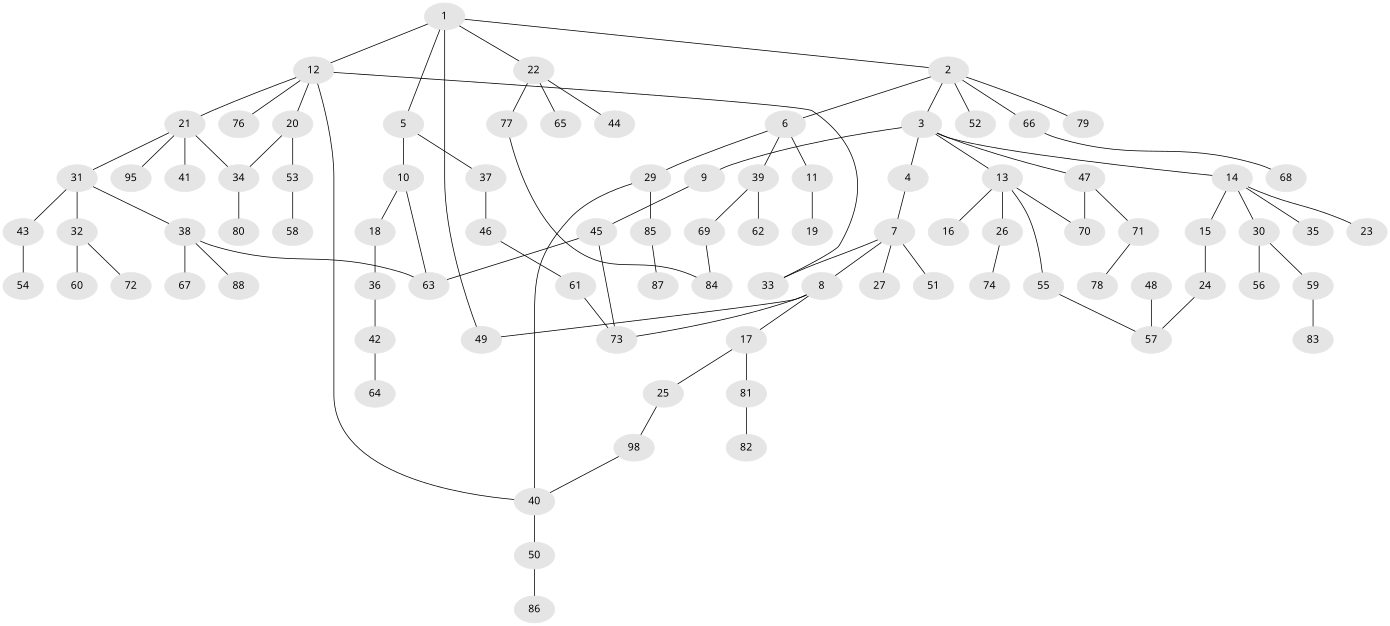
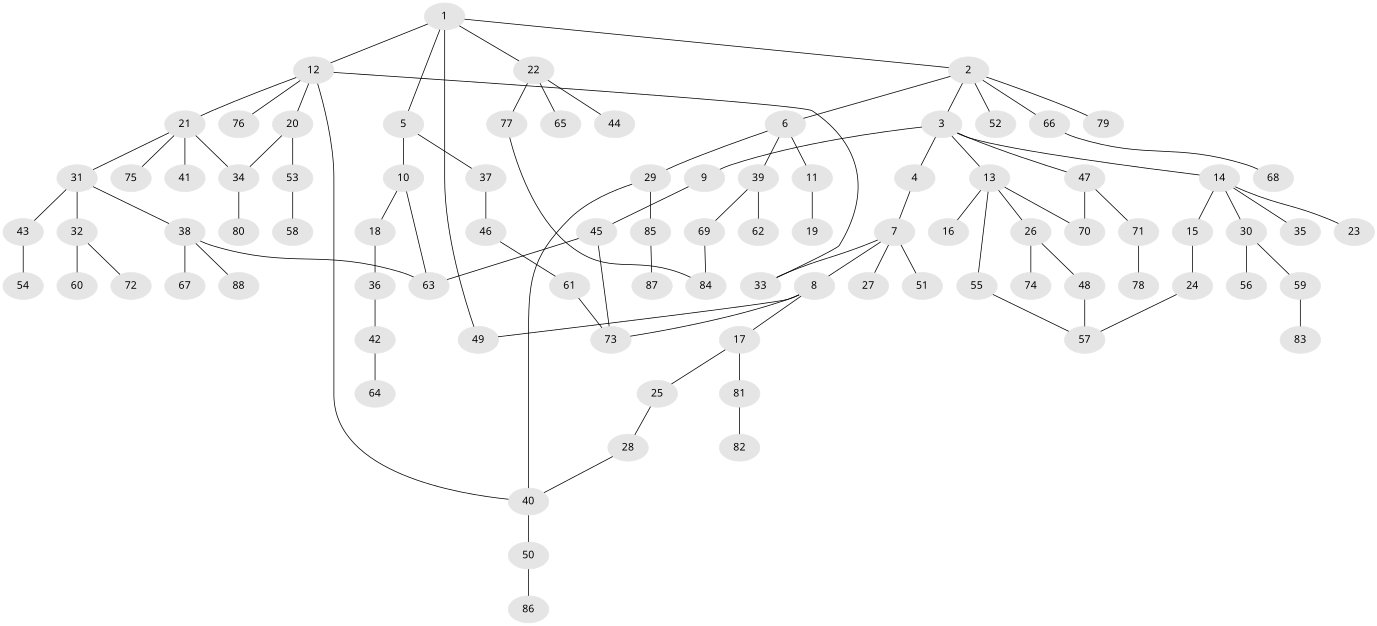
(131, 178) -> (131, 178)
none -> (1058, 259)
(634, 448) -> (628, 448)
